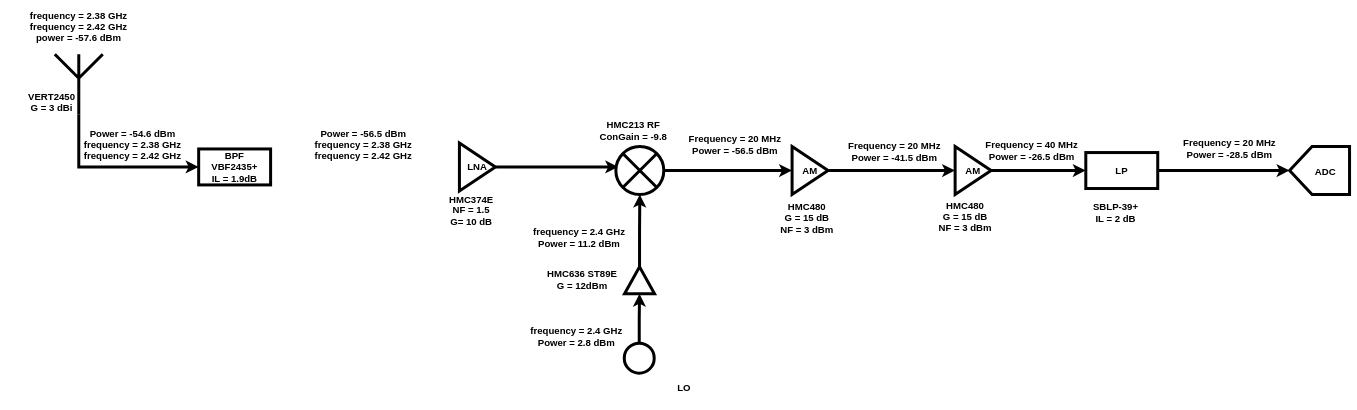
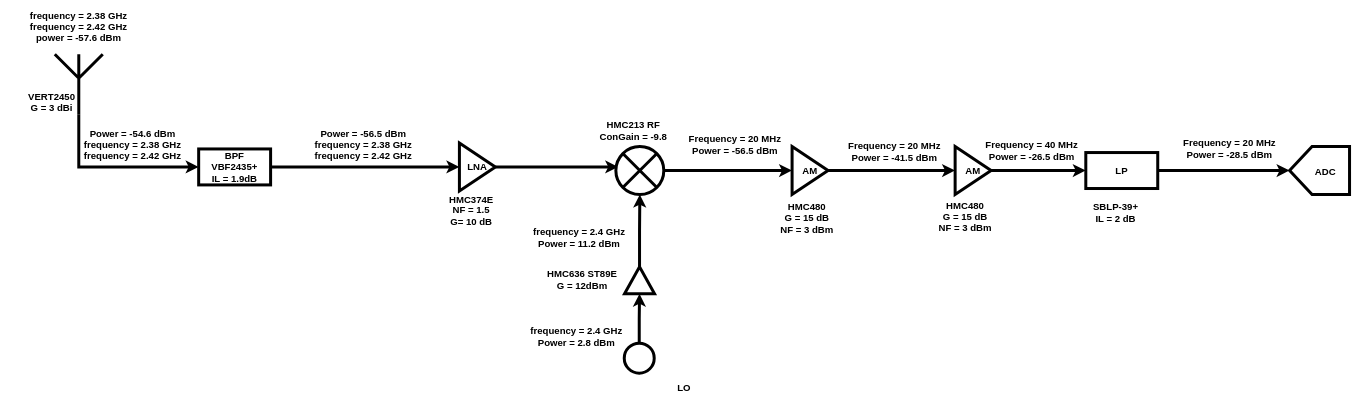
none -> (361, 167)
